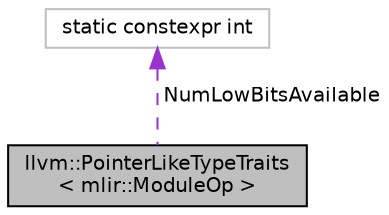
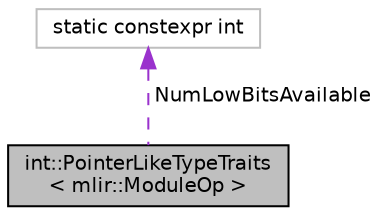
(157, 176) -> (148, 176)
